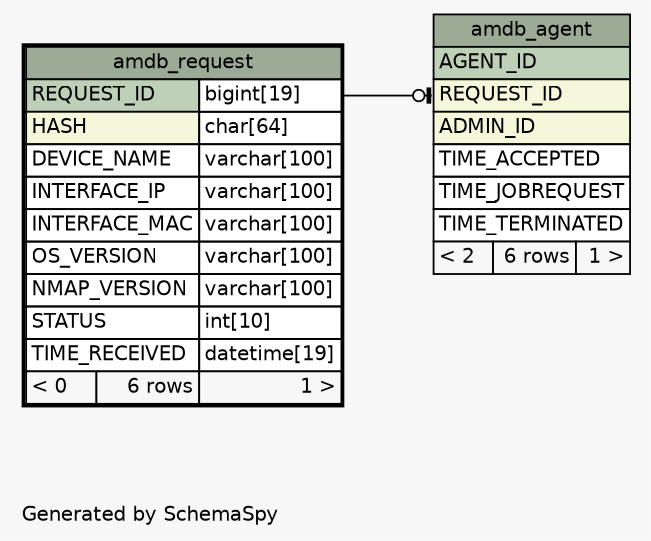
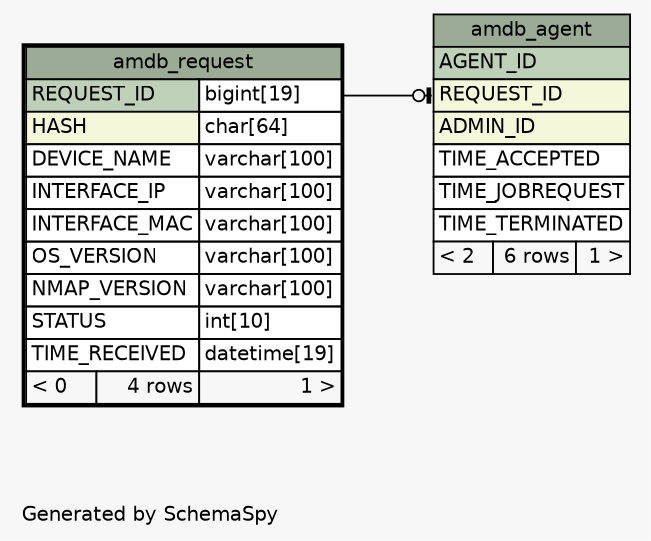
(160, 387) -> (160, 387)
